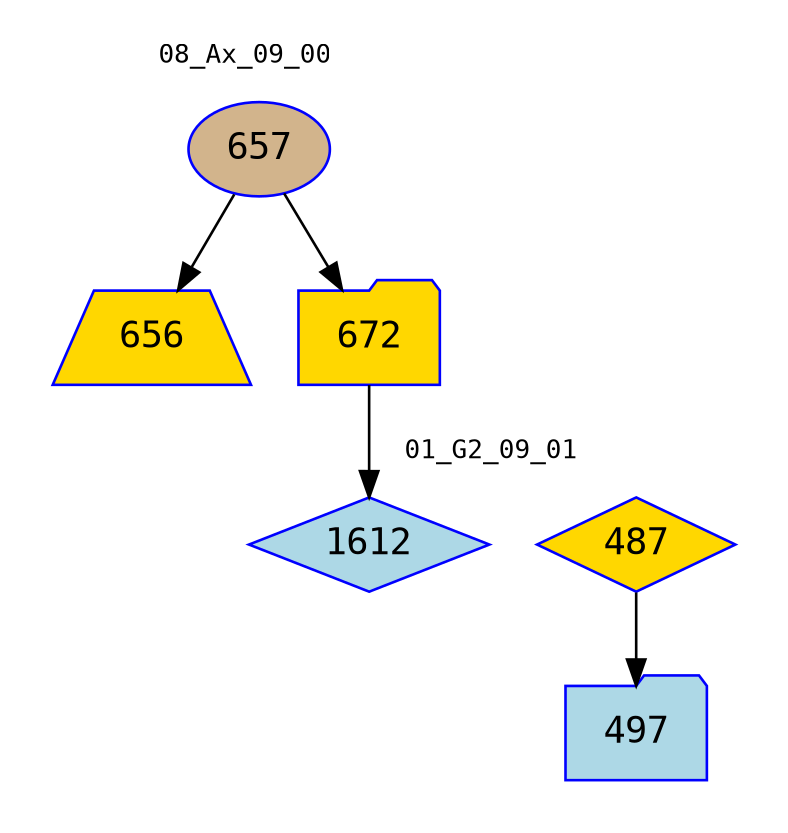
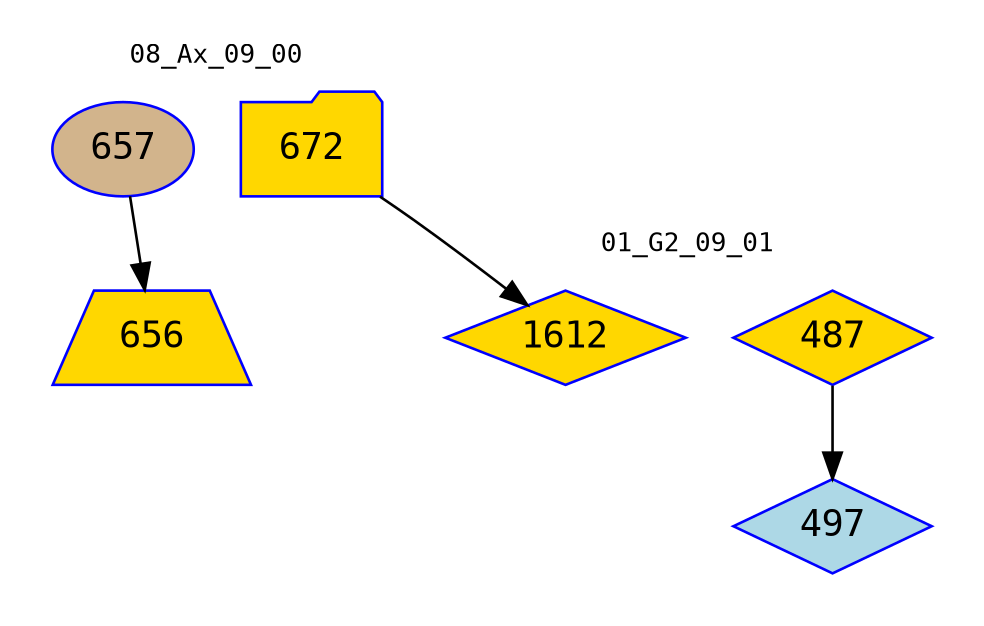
(306, 230) -> none
(369, 545) -> (566, 338)
(636, 733) -> (833, 526)
